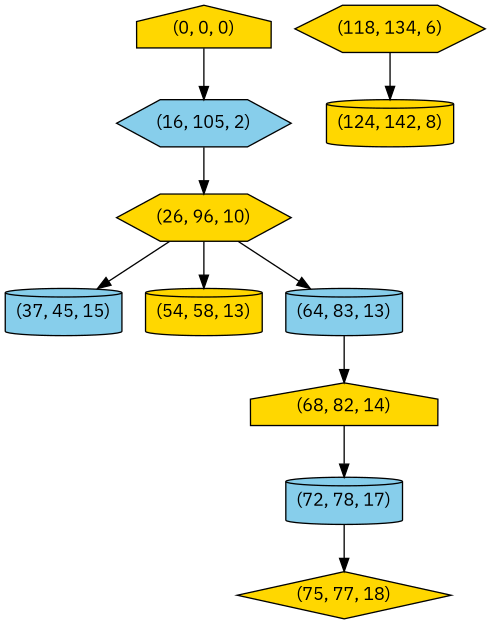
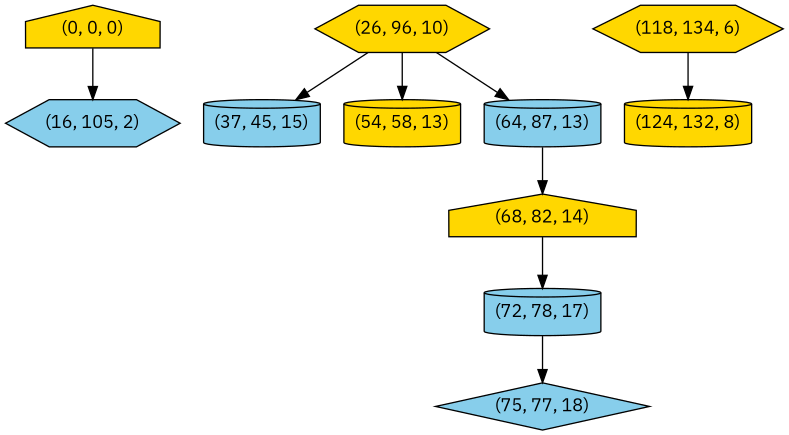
(390, 123) -> (688, 123)
(204, 164) -> none
(344, 312) -> (543, 123)
(344, 595) -> (543, 406)
